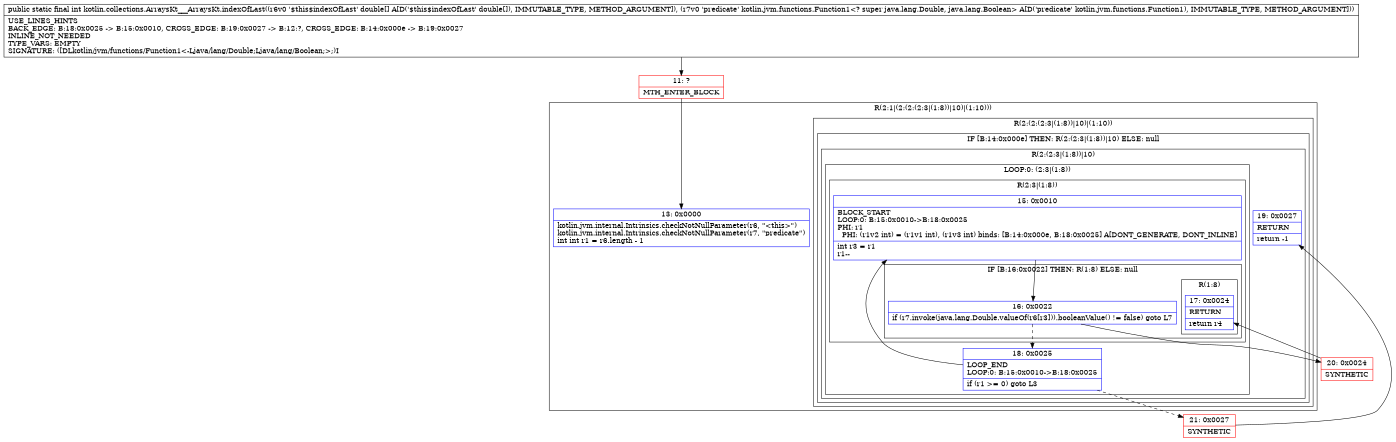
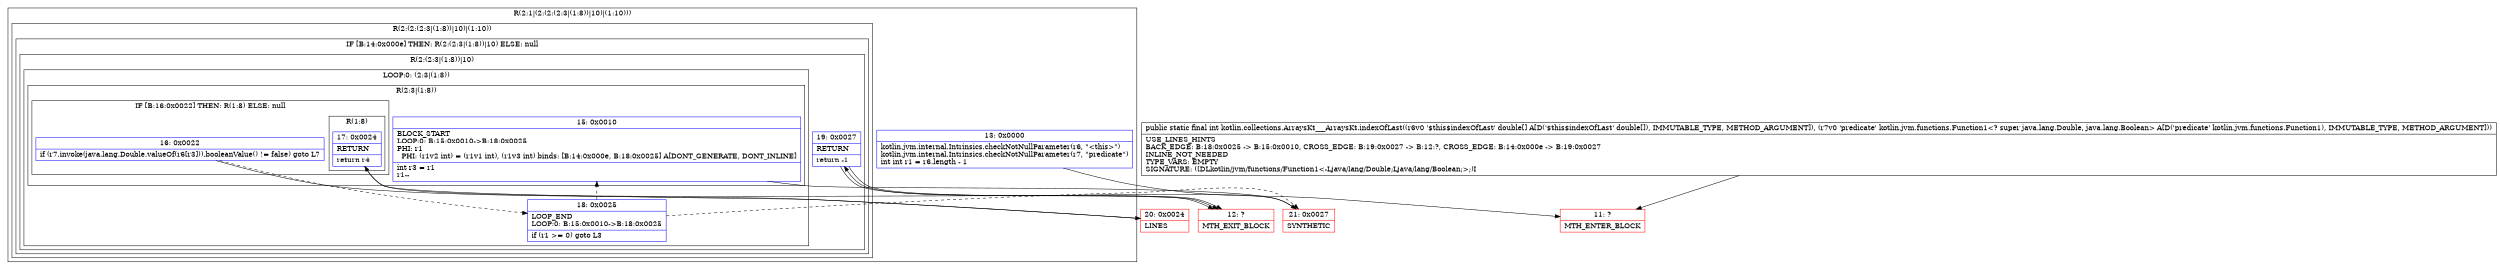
(681, 151) -> (1308, 198)
none -> (1236, 221)
(1034, 278) -> (1031, 188)
(879, 338) -> (597, 193)
(1347, 375) -> (1156, 226)
